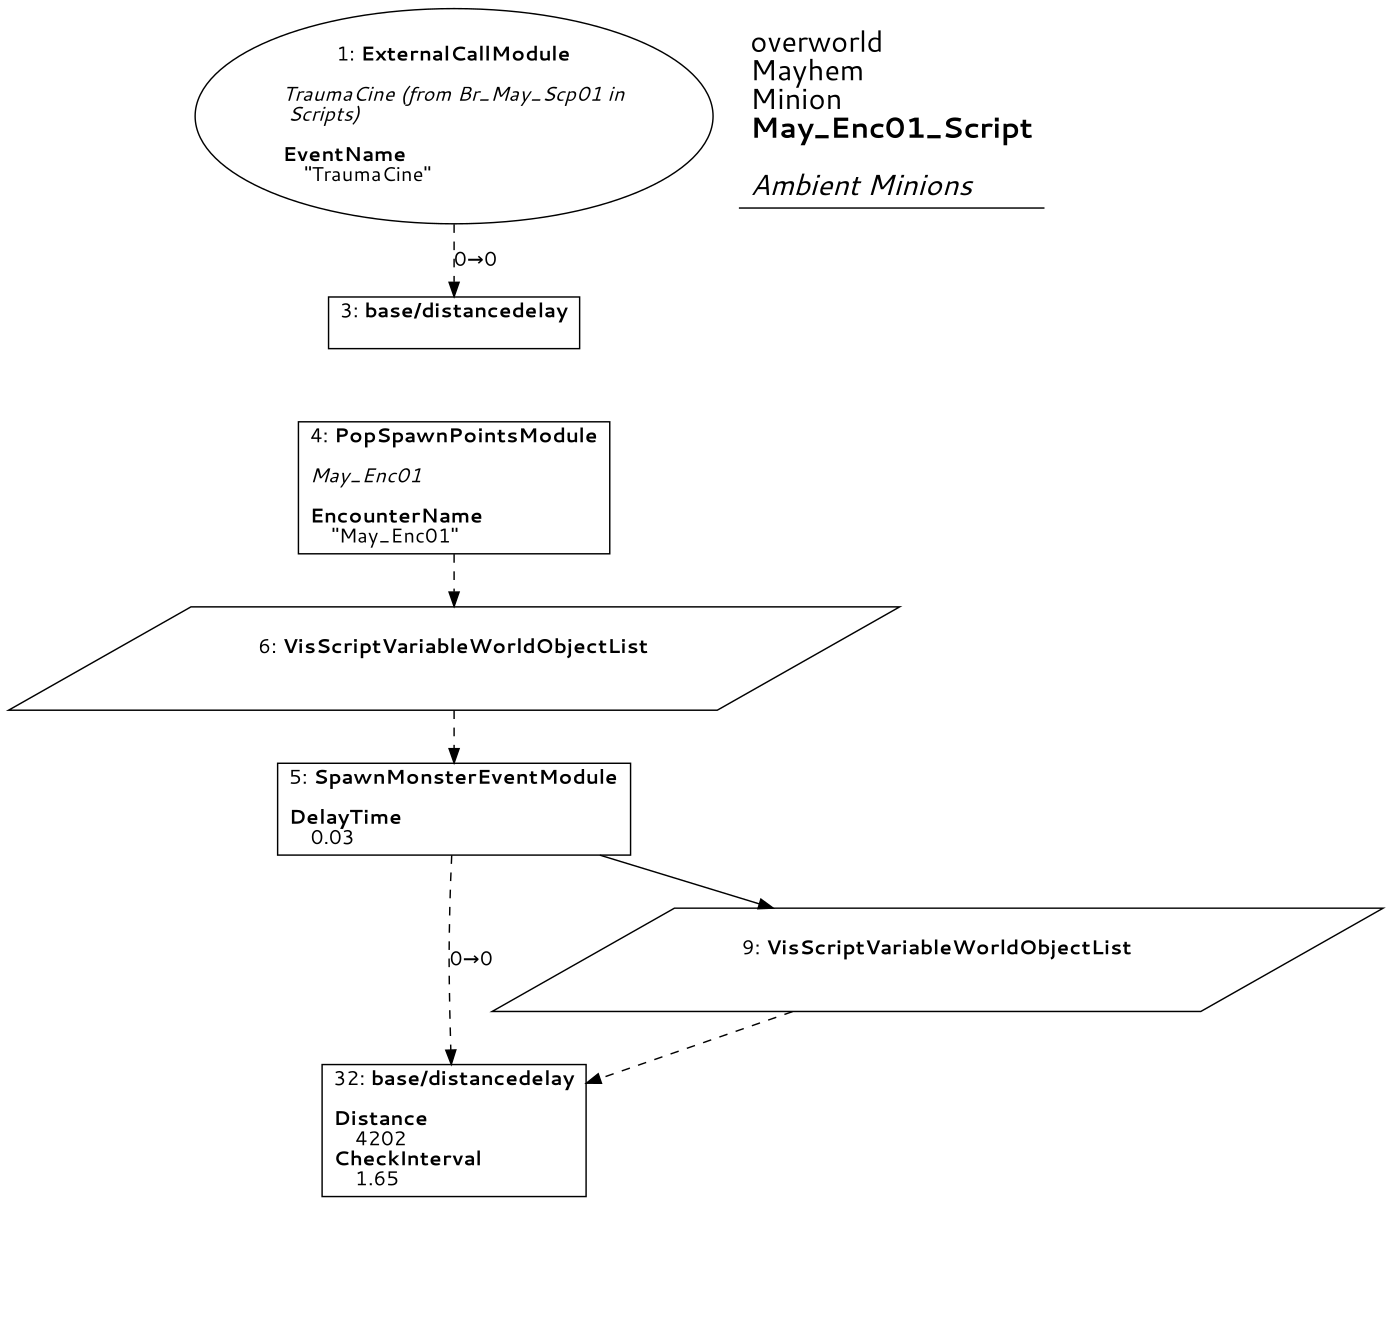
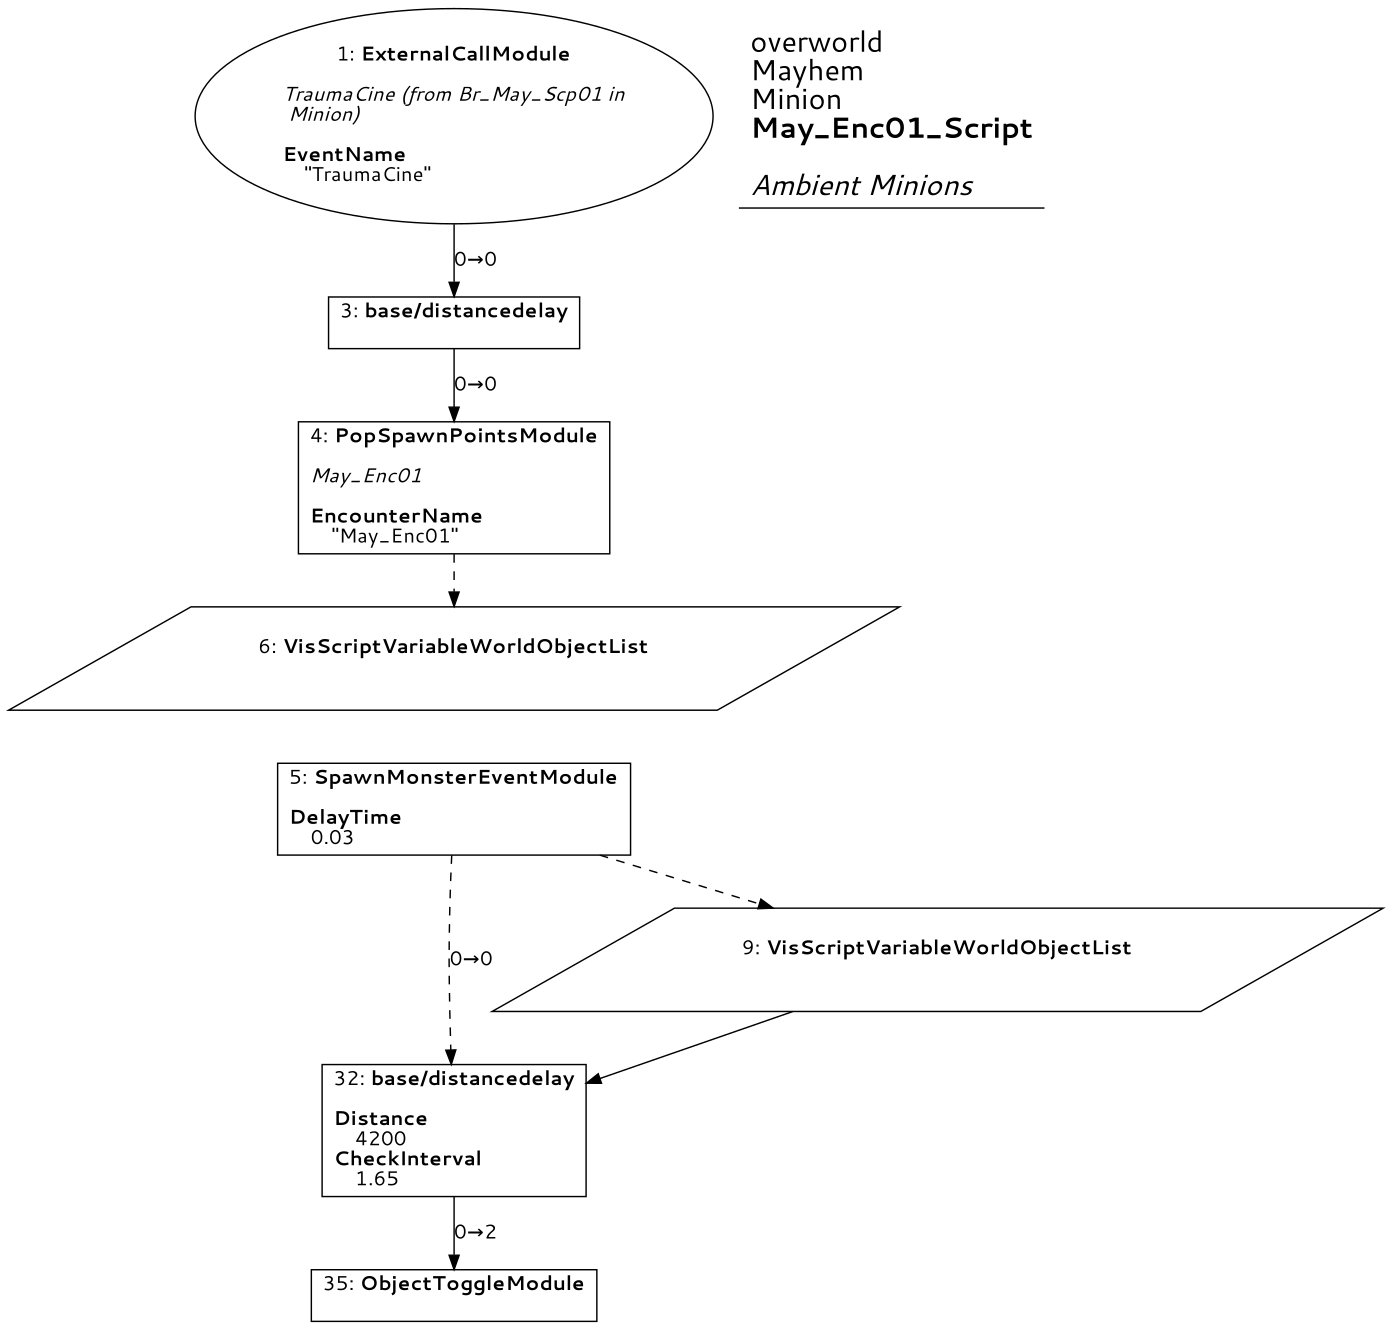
(322, 115) -> (322, 115)
(454, 253) -> (454, 253)
none -> (454, 378)
(454, 729) -> none
(680, 880) -> (680, 880)
(696, 1045) -> (696, 1045)
(371, 1139) -> (371, 1139)
none -> (454, 1296)
